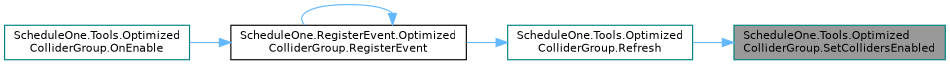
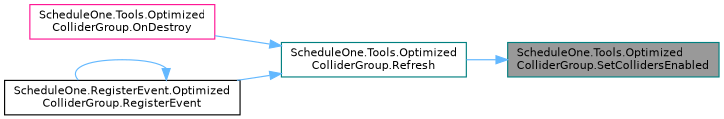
none -> (122, 22)
(97, 42) -> none
